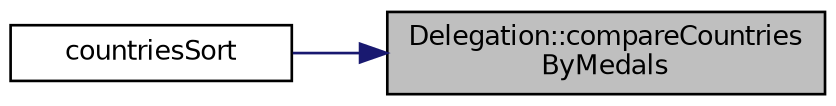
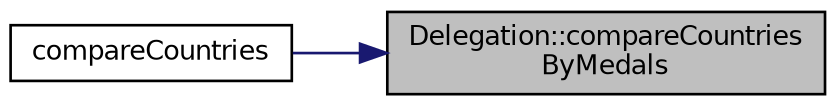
(151, 53) -> (151, 53)
